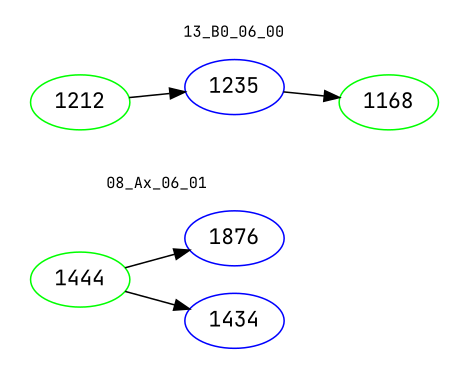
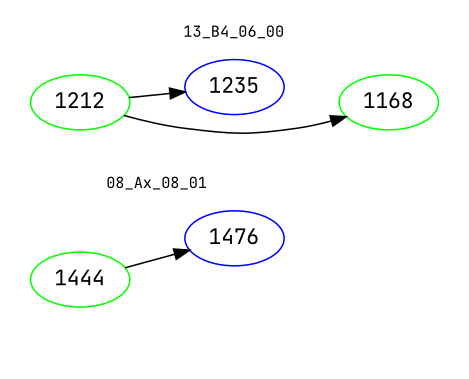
(234, 33) -> (234, 33)
(304, 94) -> (227, 133)
(157, 184) -> (157, 184)
(234, 238) -> (234, 238)
(234, 321) -> none
